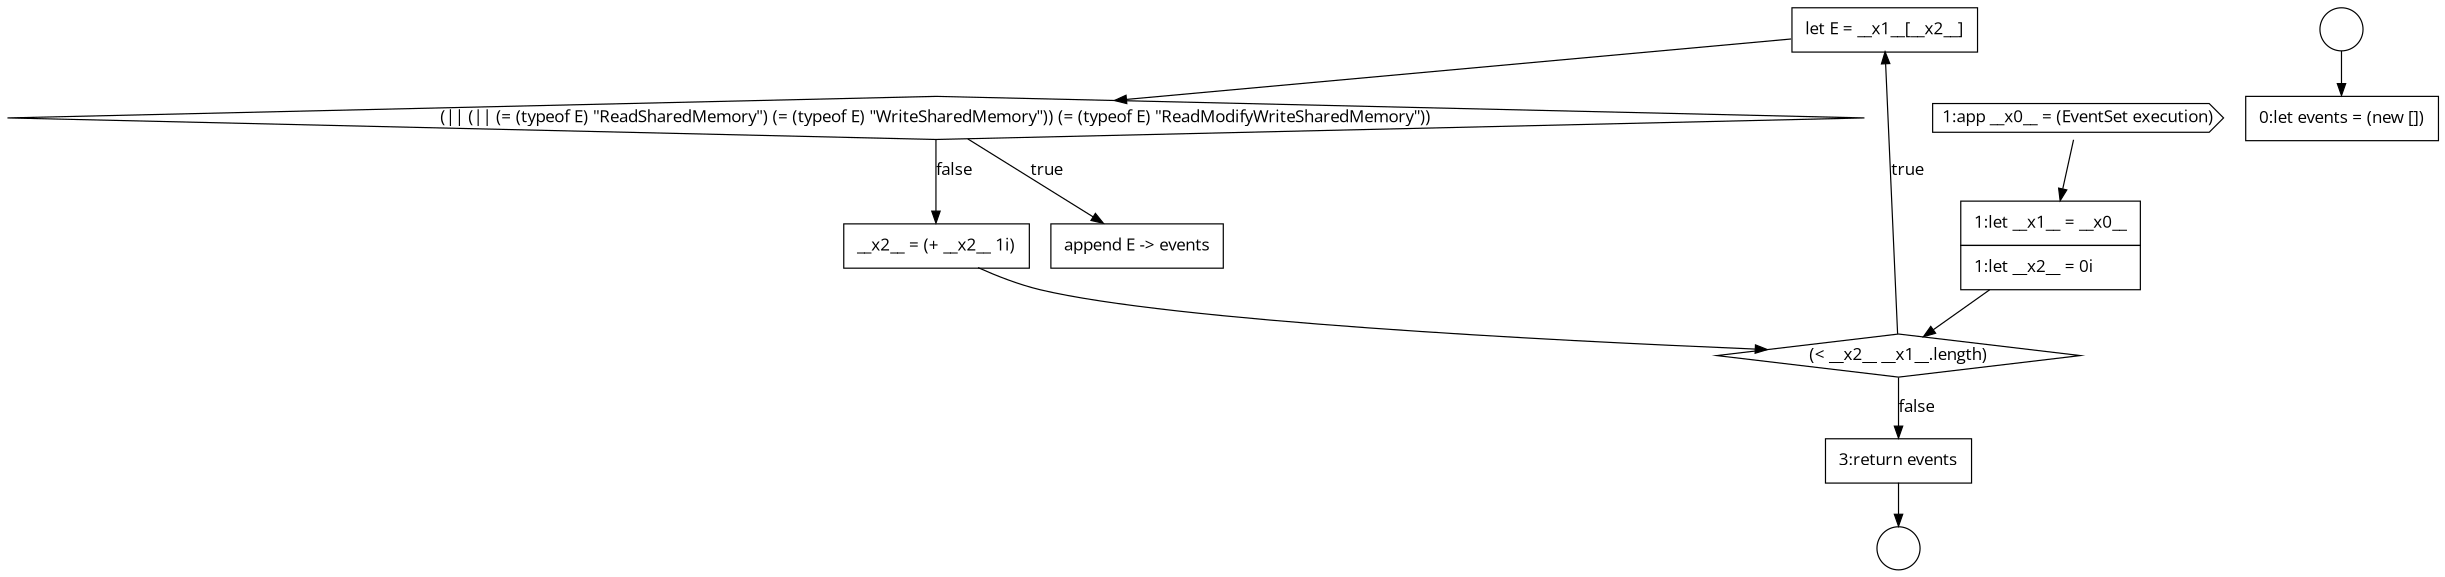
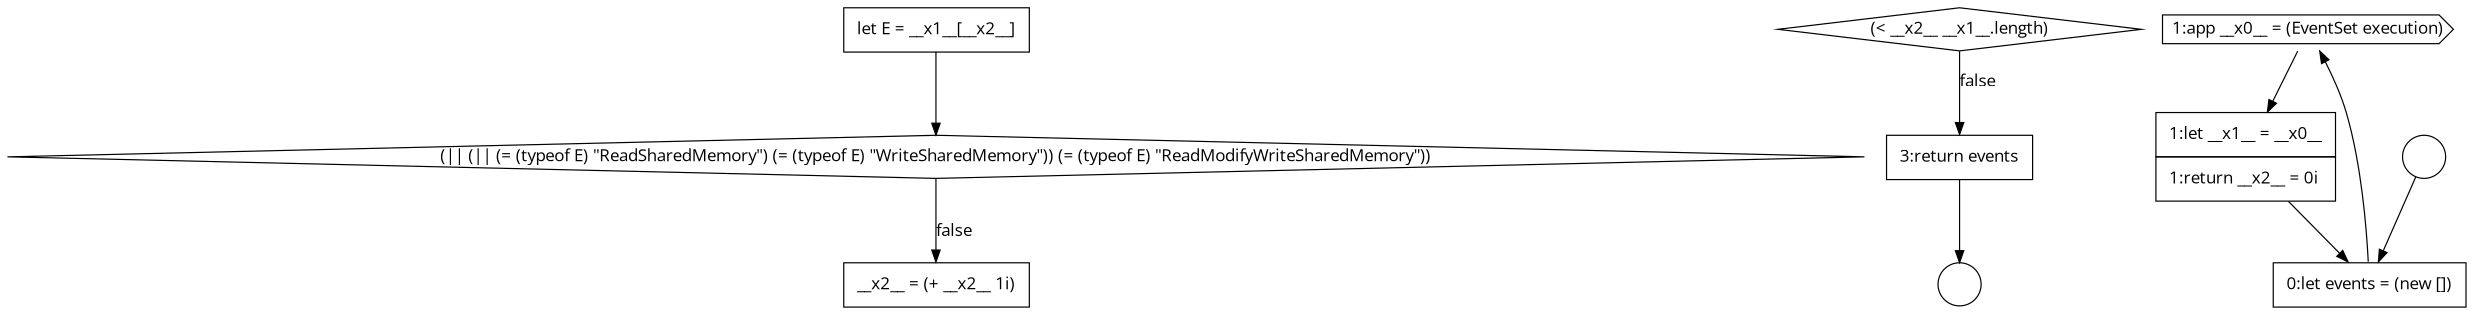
none -> (2357, 159)
(1892, 199) -> none
(1137, 245) -> none
(2034, 267) -> (2244, 178)
(1961, 310) -> (2314, 227)
(1364, 327) -> none
